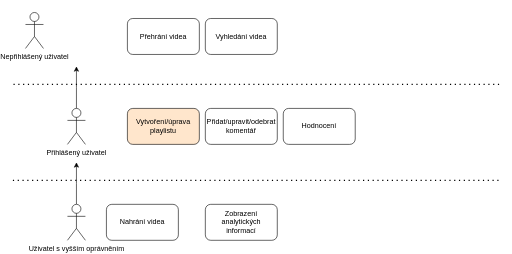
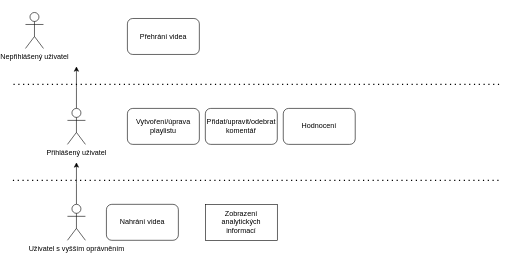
(242, 36) -> none
(164, 126) -> (164, 126)
(242, 222) -> (242, 222)
